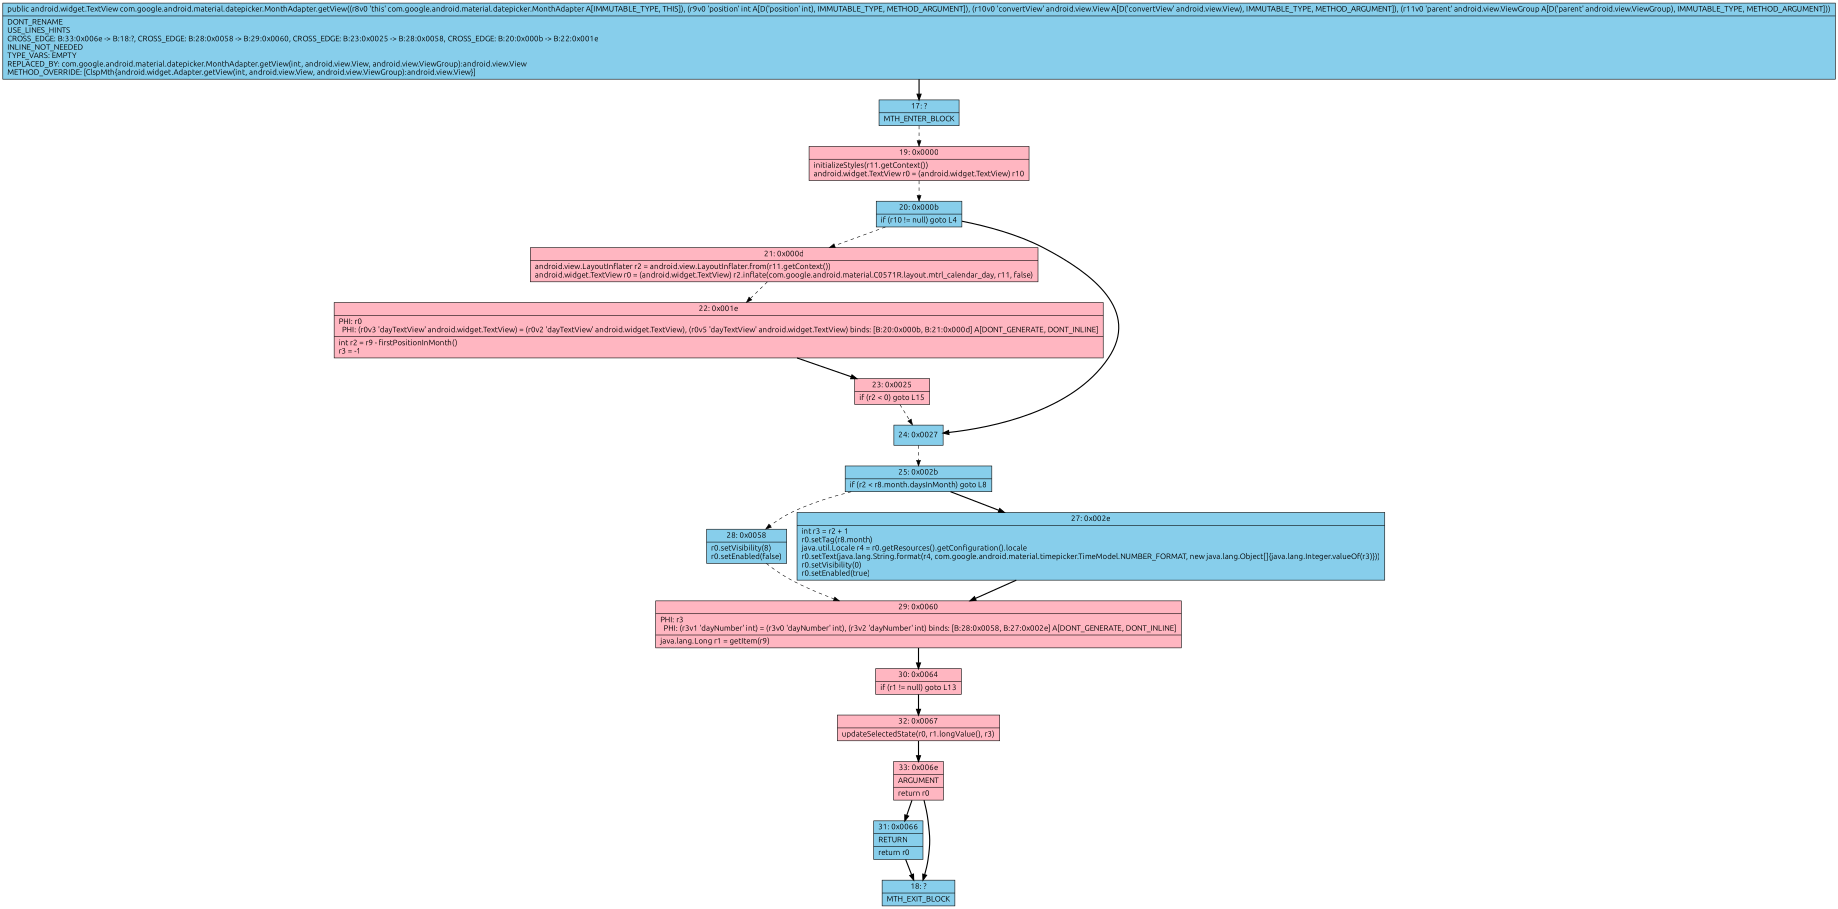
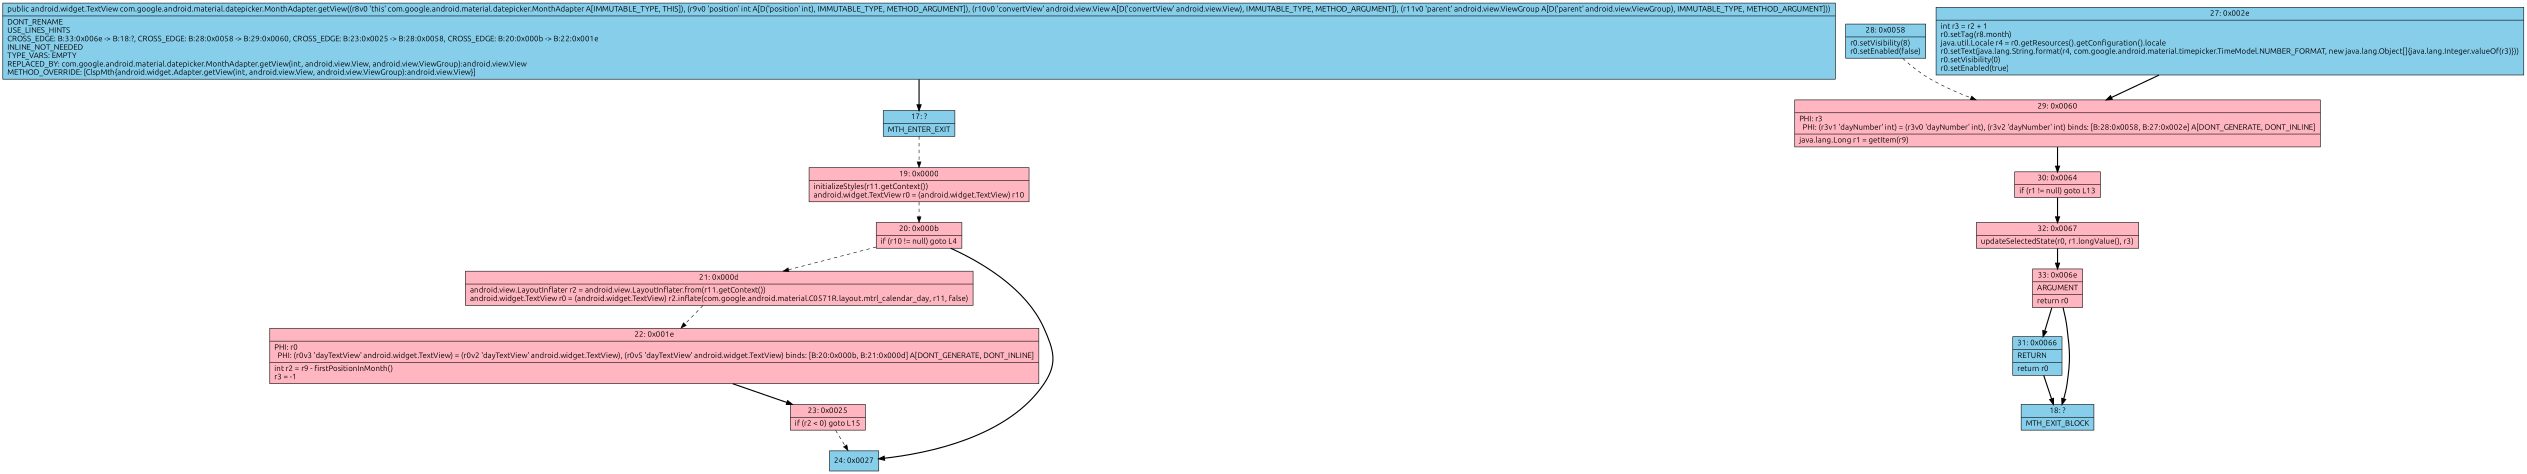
(919, 119) -> (919, 130)
(919, 214) -> (919, 235)
(919, 479) -> none
